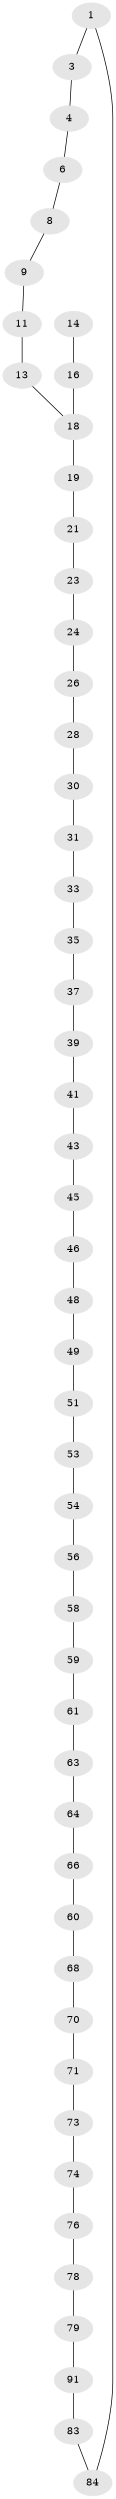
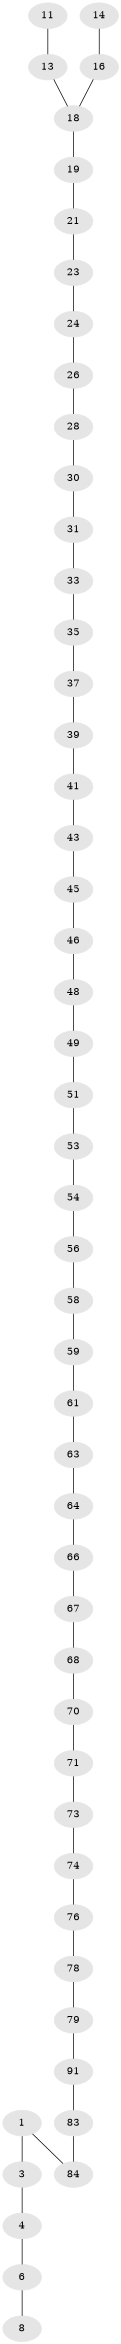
(24, 273) -> none
(74, 1918) -> (74, 1609)
